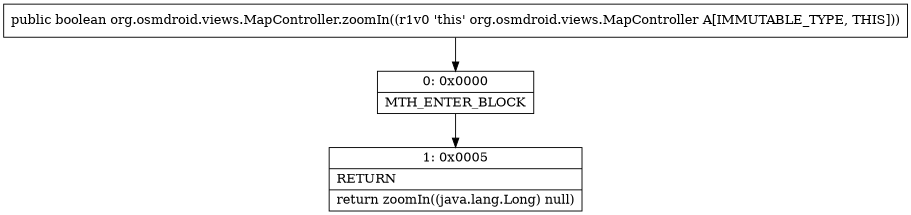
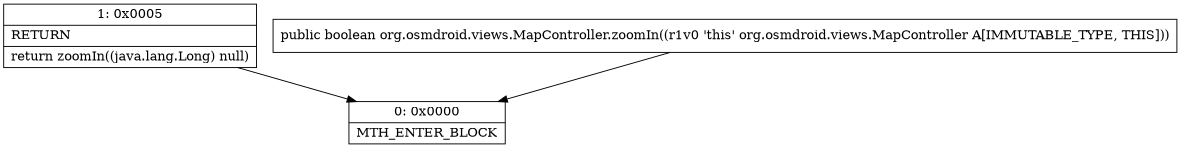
(456, 126) -> (293, 83)
